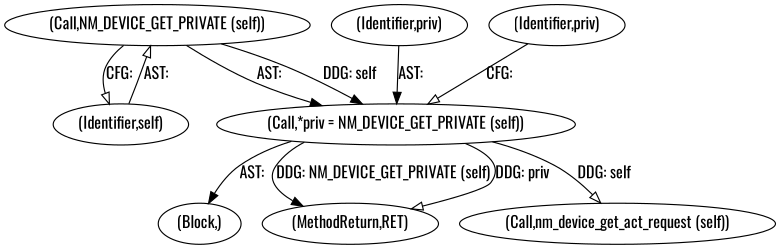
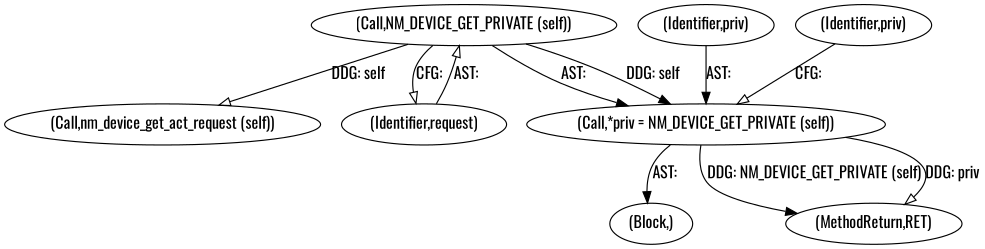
(121, 124) -> (424, 124)
(546, 161) -> (319, 73)
